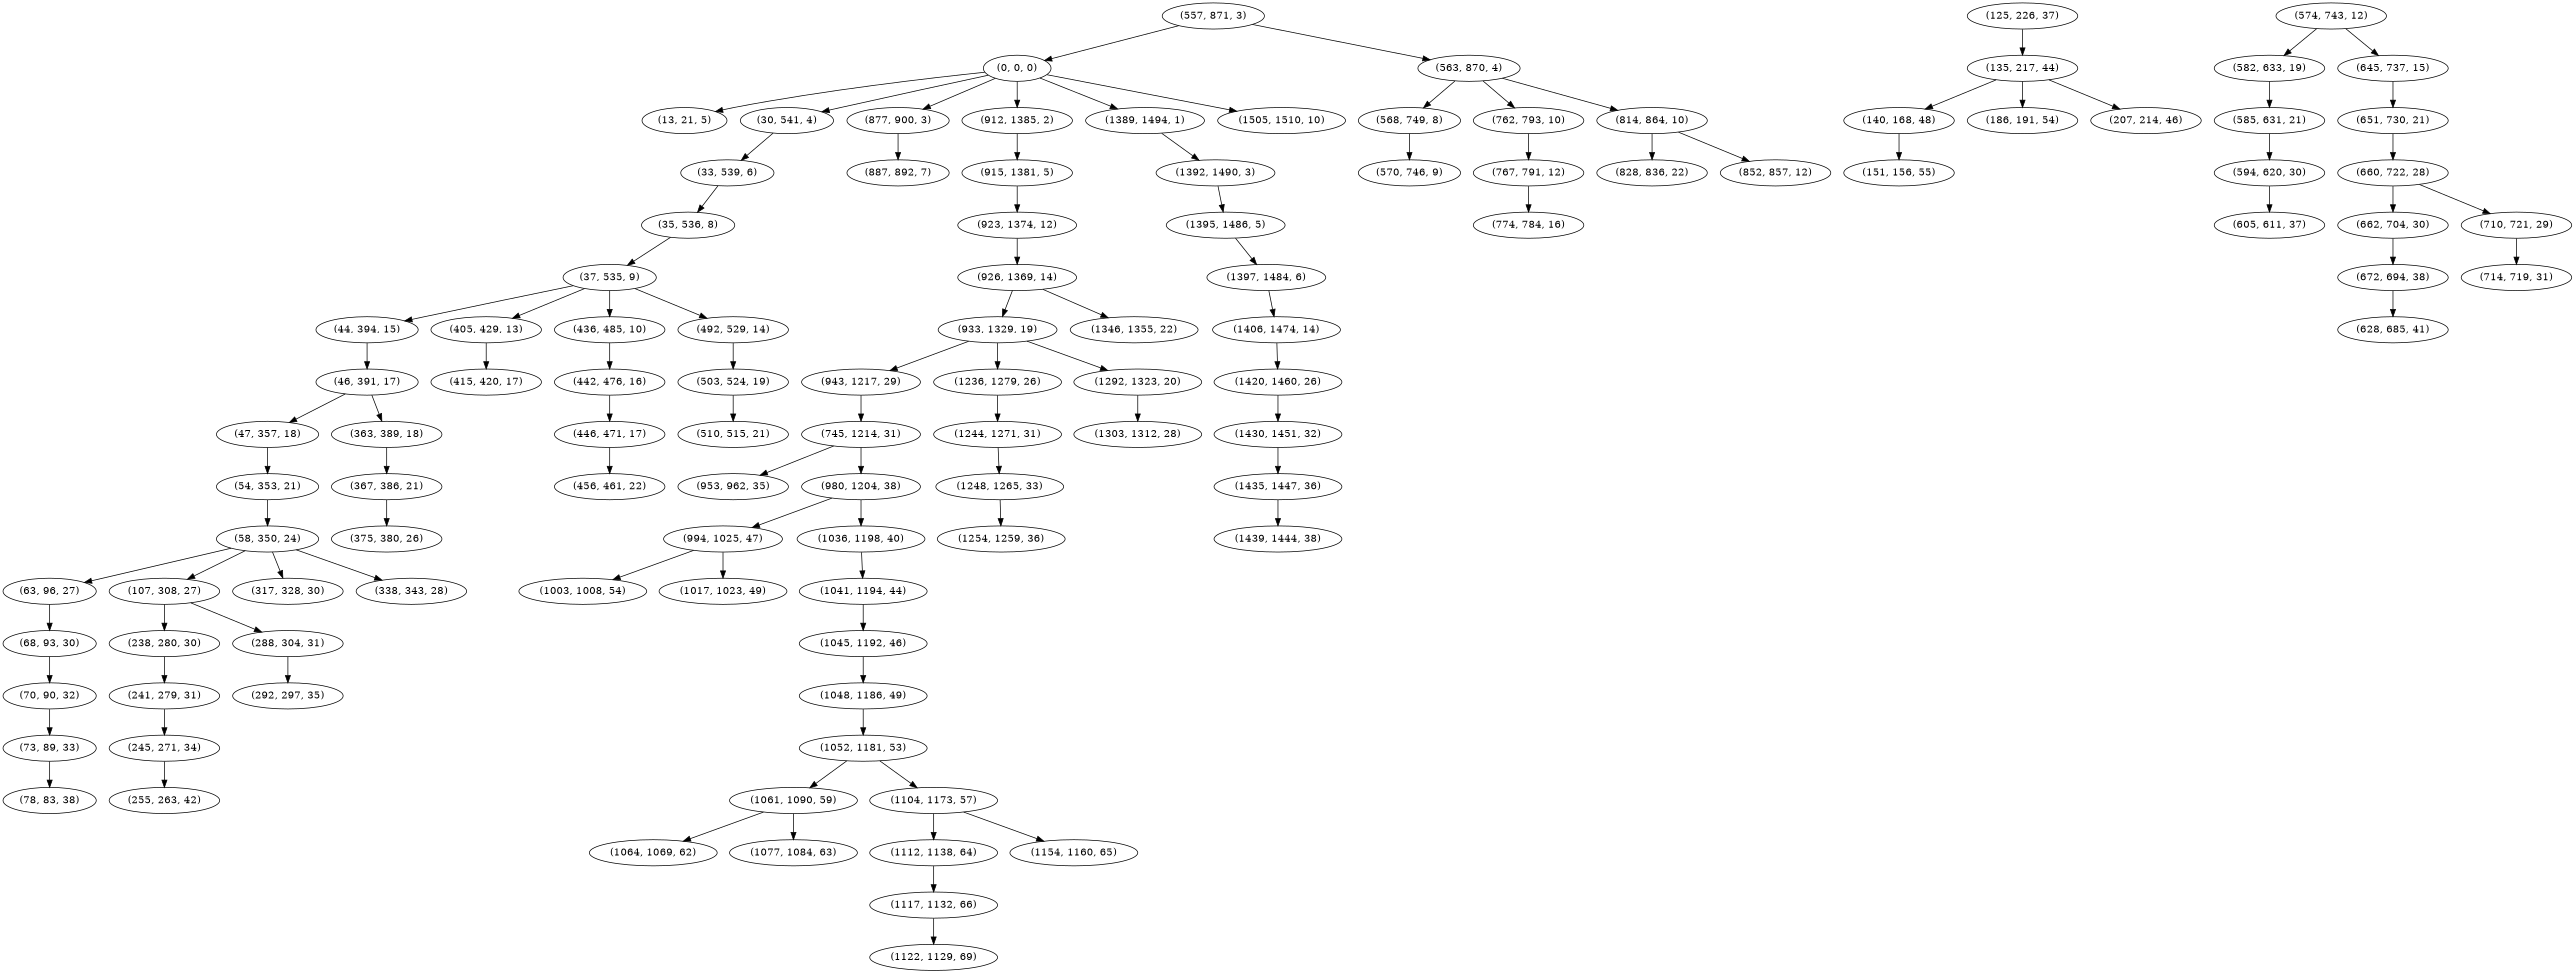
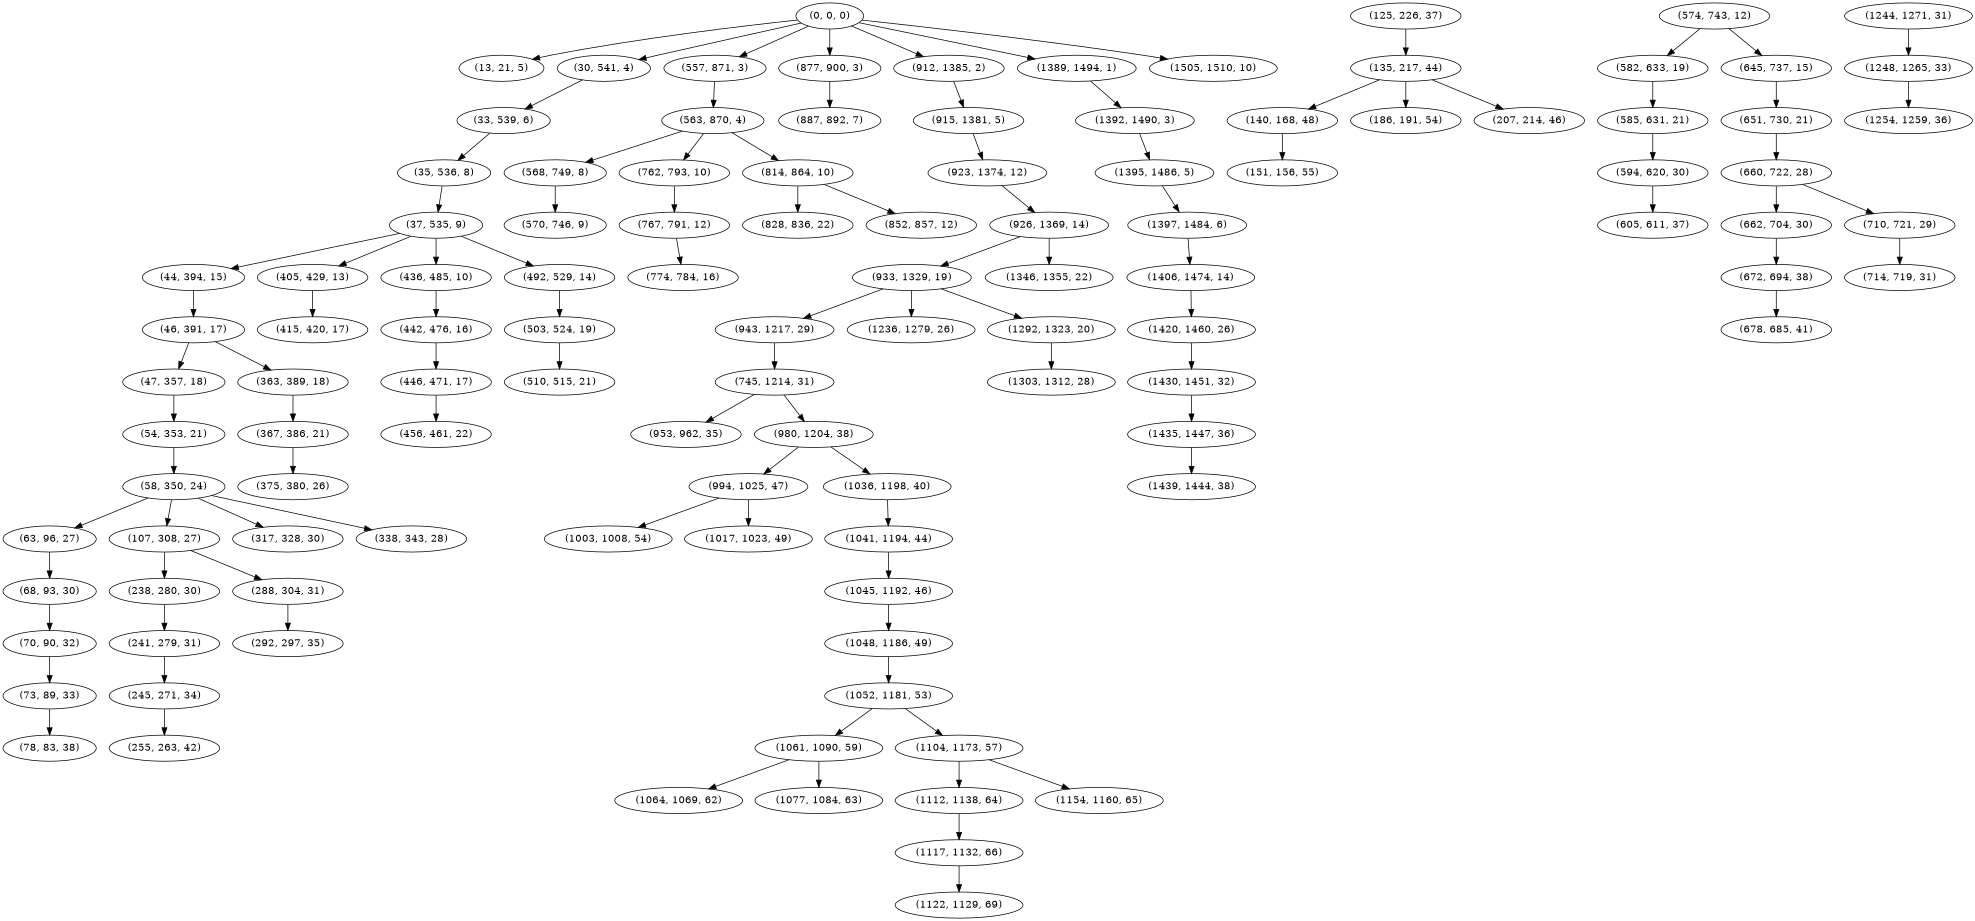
(1115, 42) -> (777, 40)
(2393, 330) -> (1776, 330)
(998, 405) -> none
